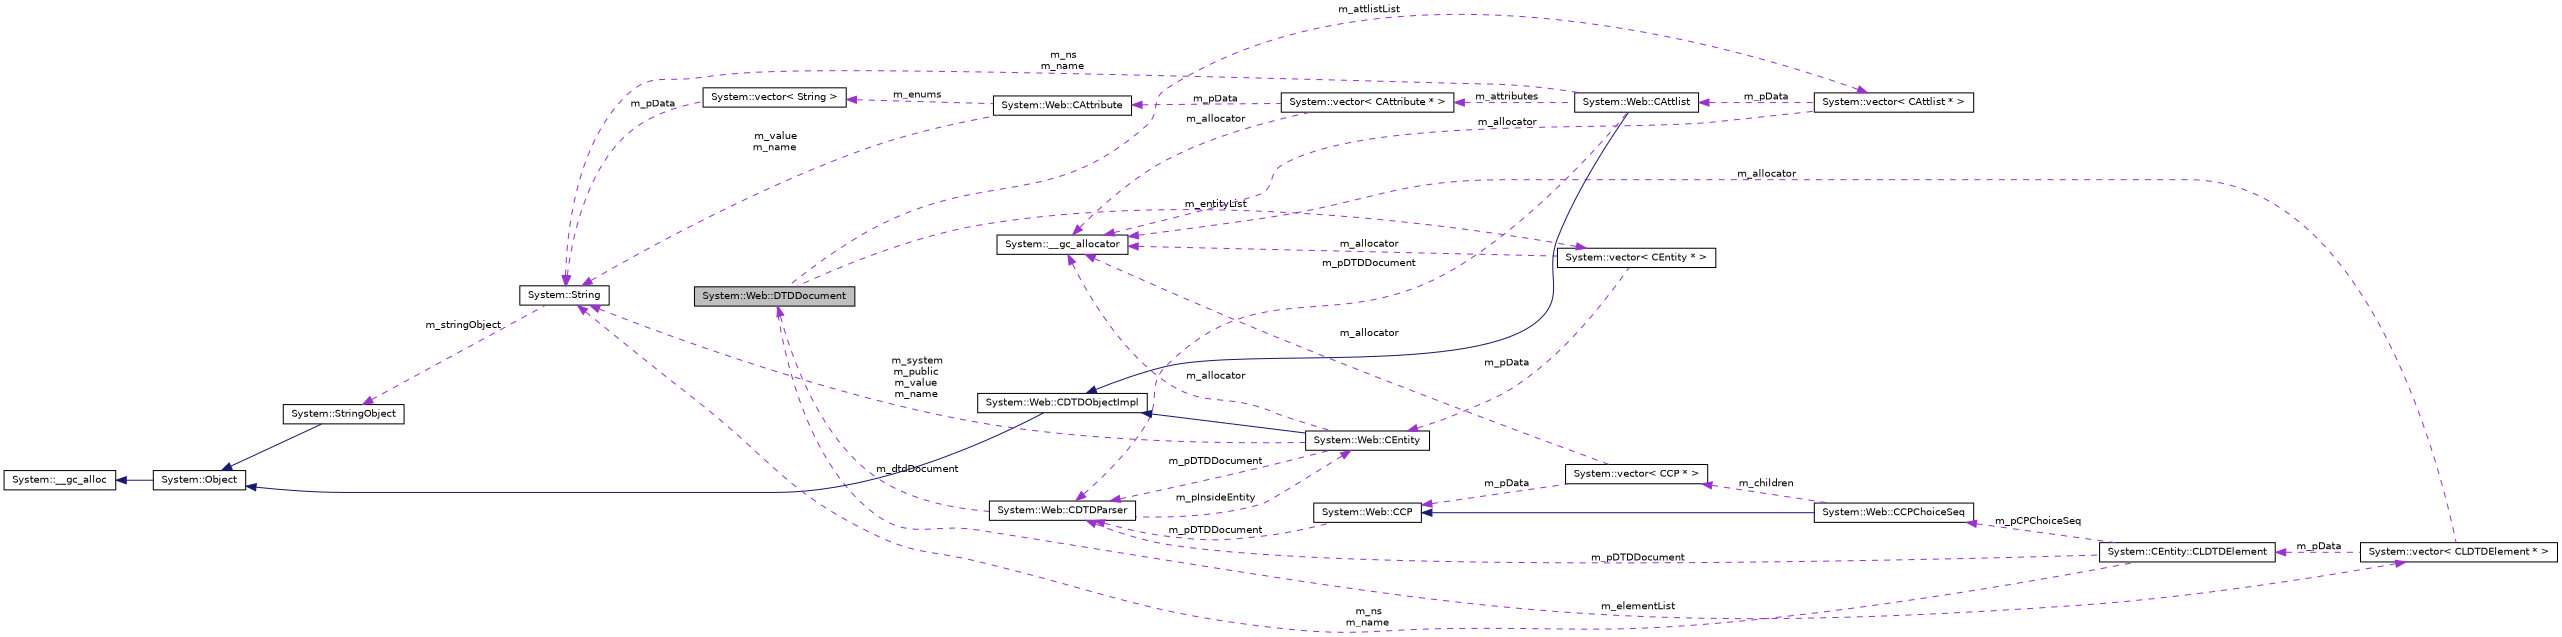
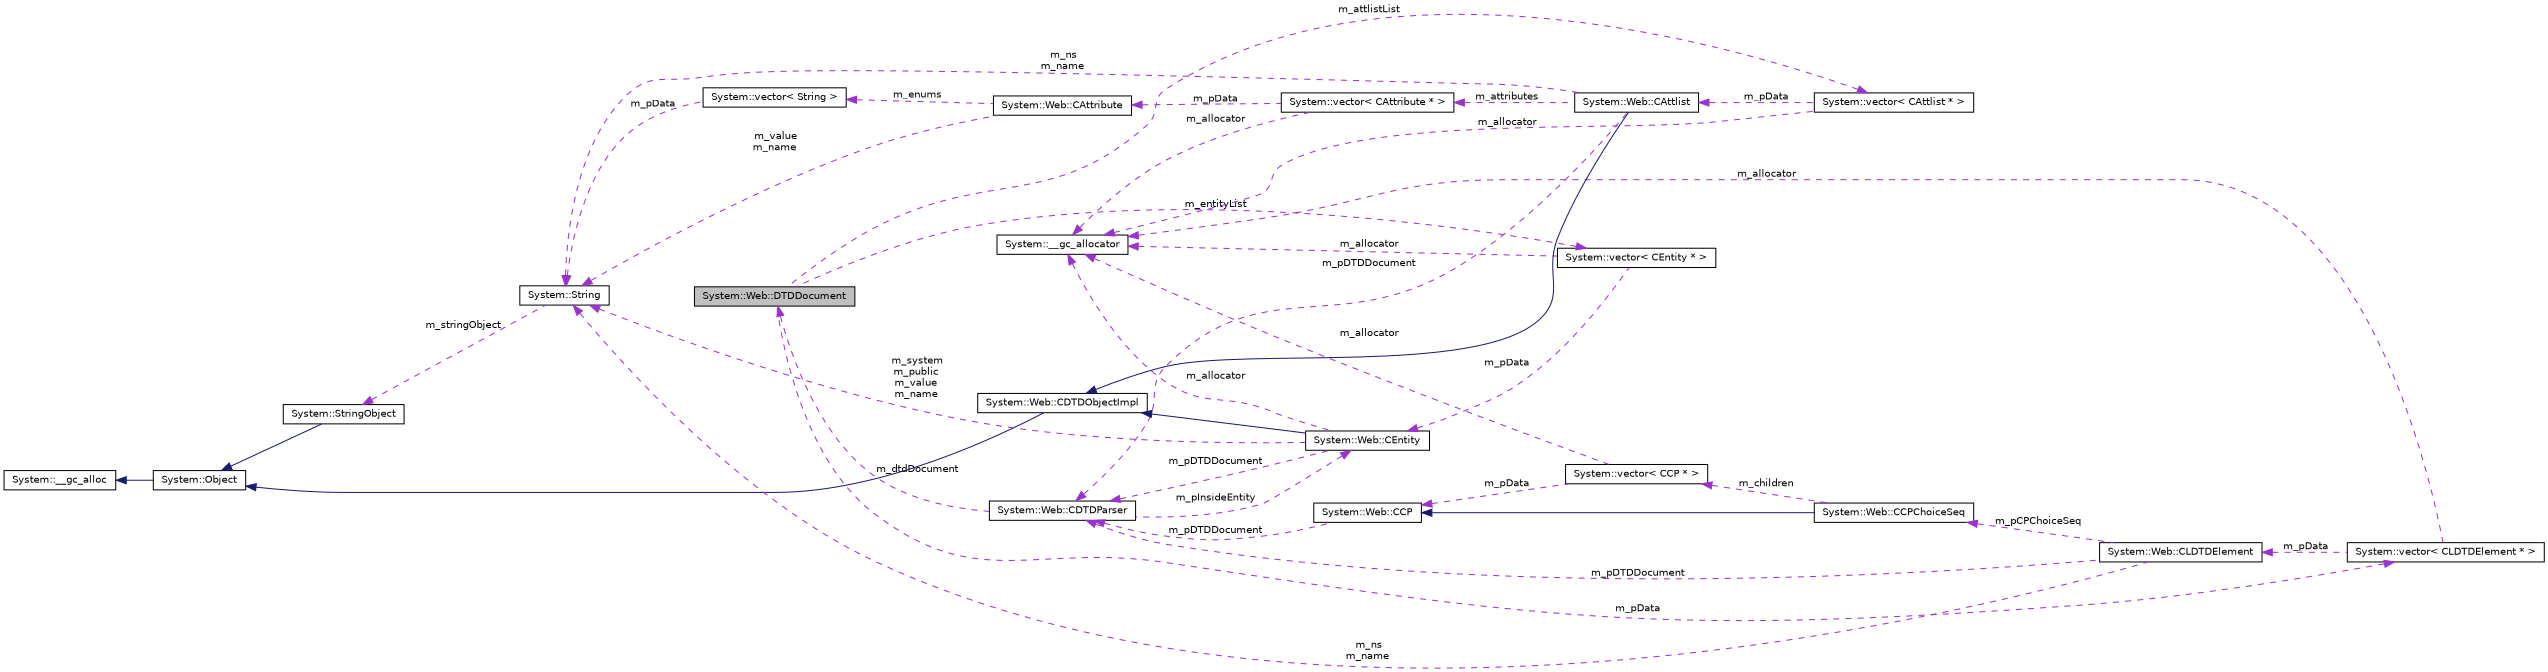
(2187, 552) -> (2181, 552)
(1637, 607) -> (1637, 609)
